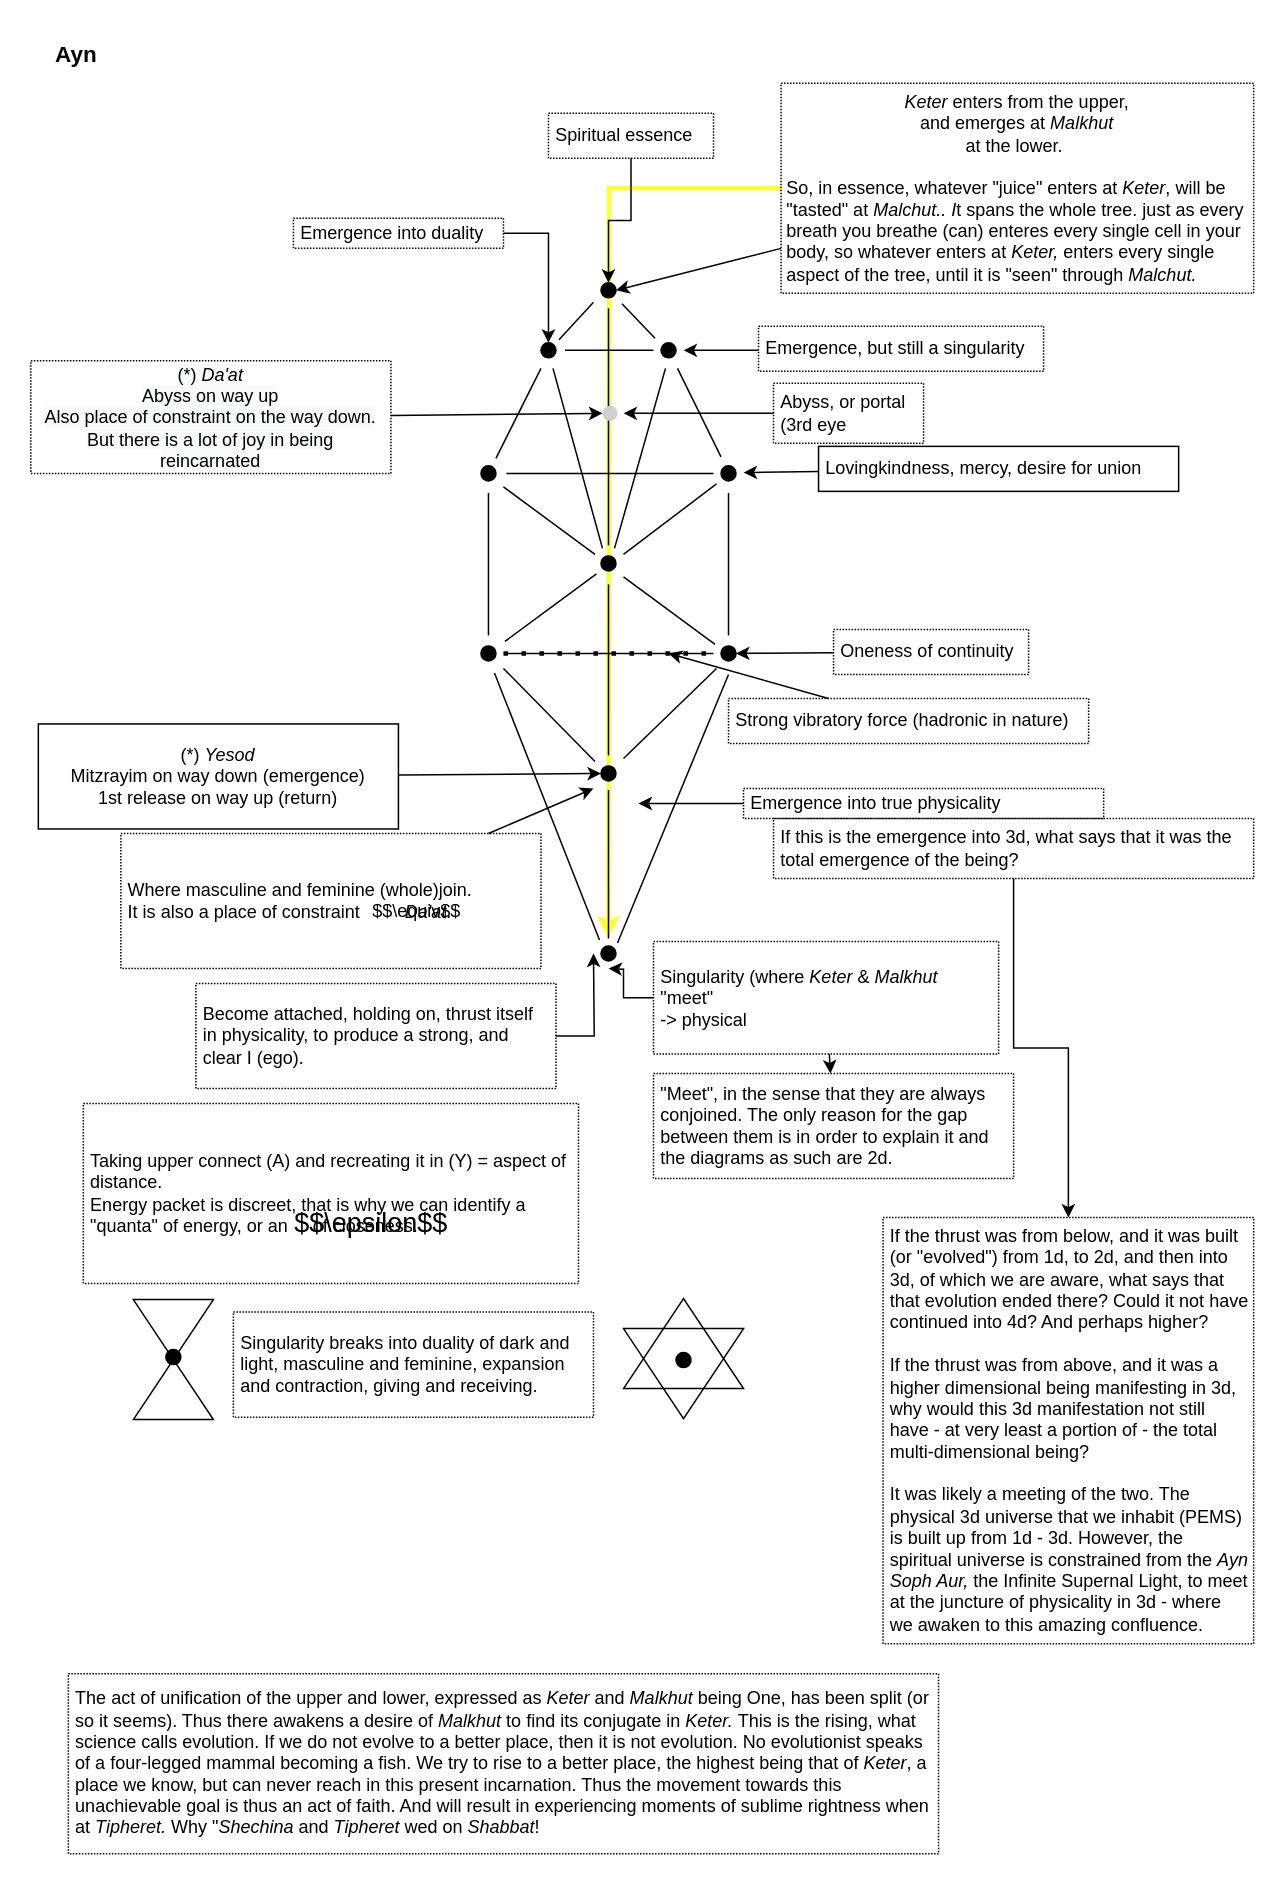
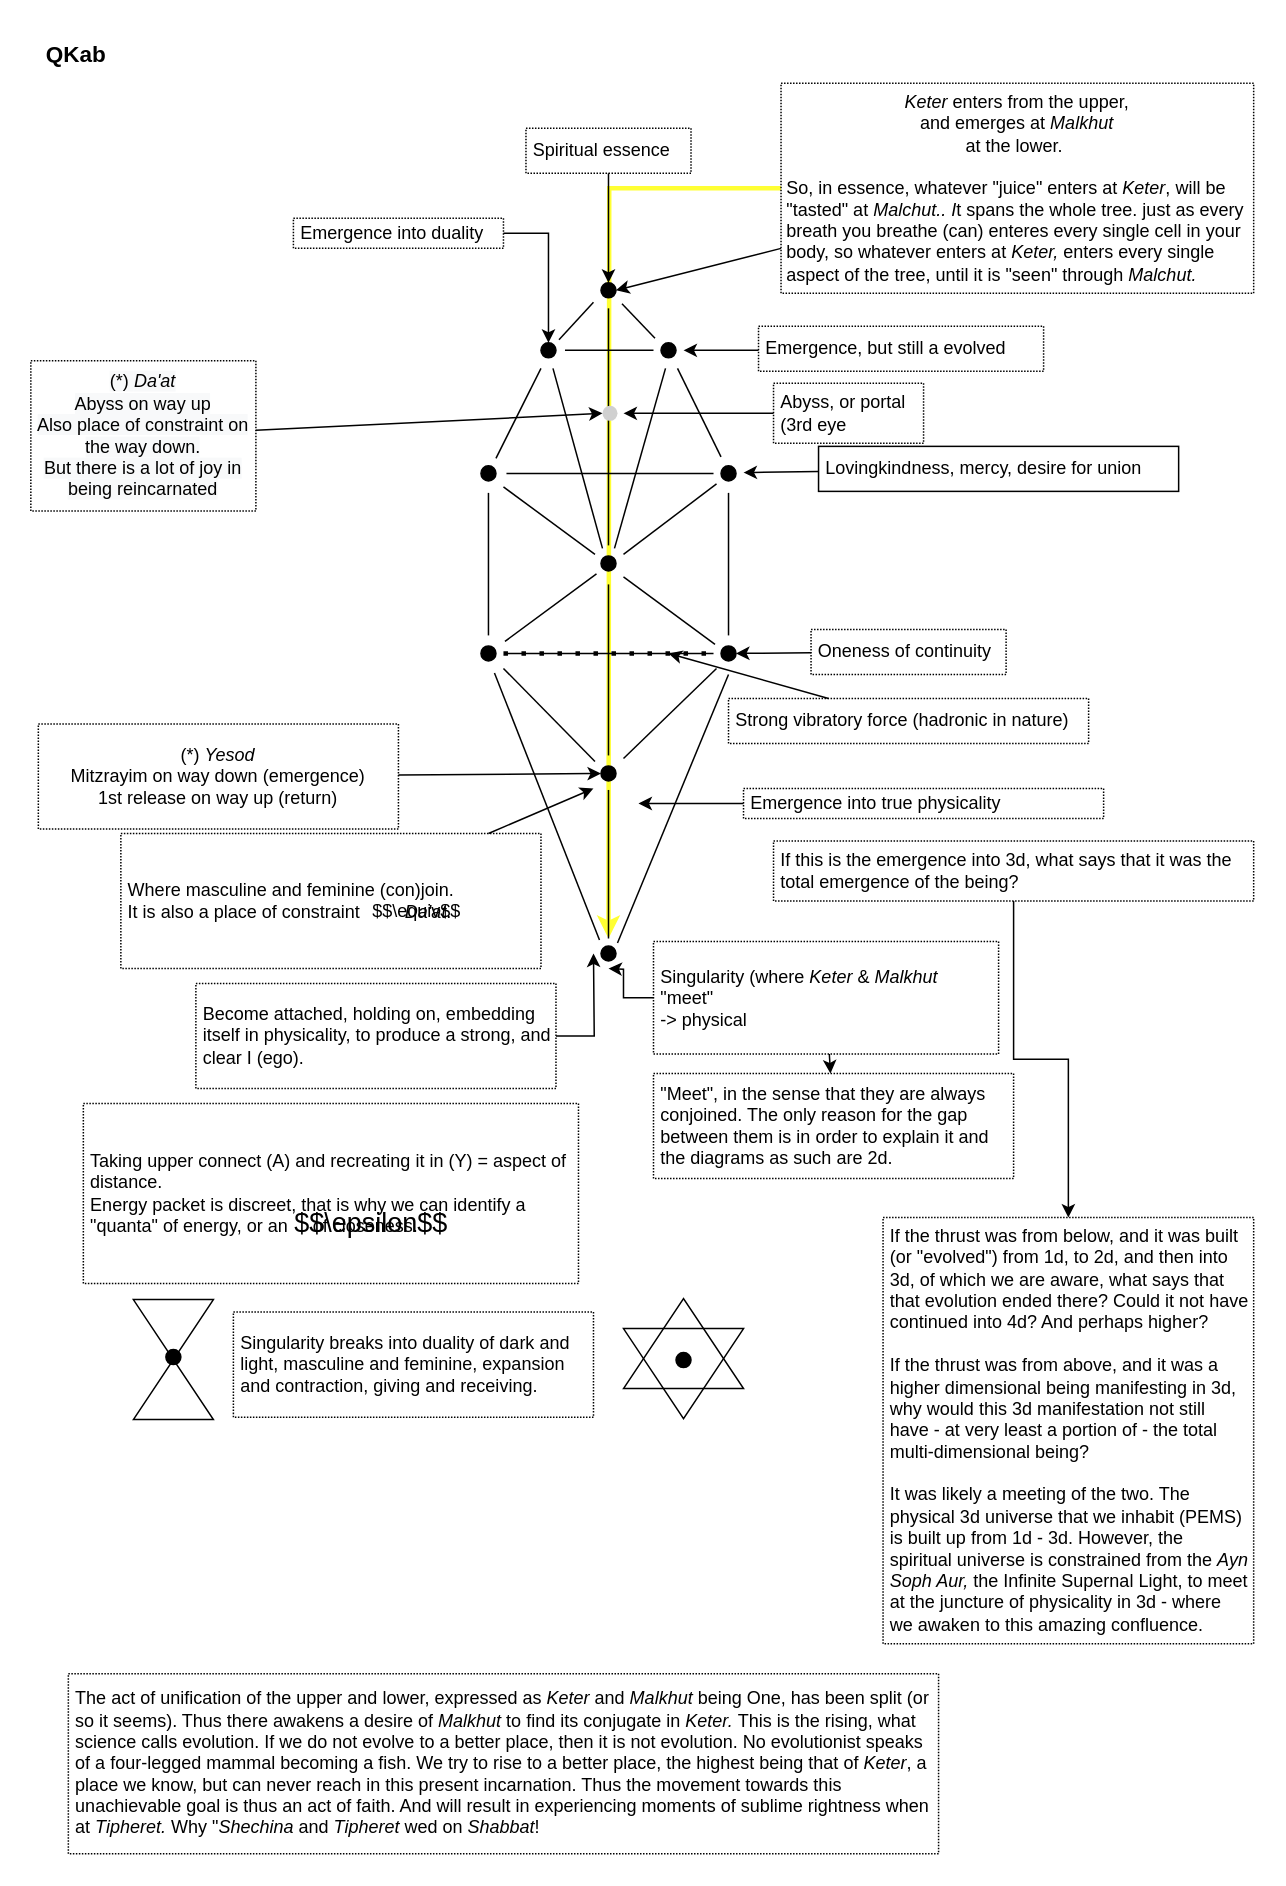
(77, 53) -> (77, 53)
(631, 136) -> (608, 151)
(902, 349) -> (896, 349)
(211, 417) -> (143, 436)
(931, 652) -> (908, 652)
(218, 776) -> (218, 776)
(1013, 848) -> (1013, 871)
(328, 901) -> (328, 901)
(377, 1036) -> (377, 1036)
